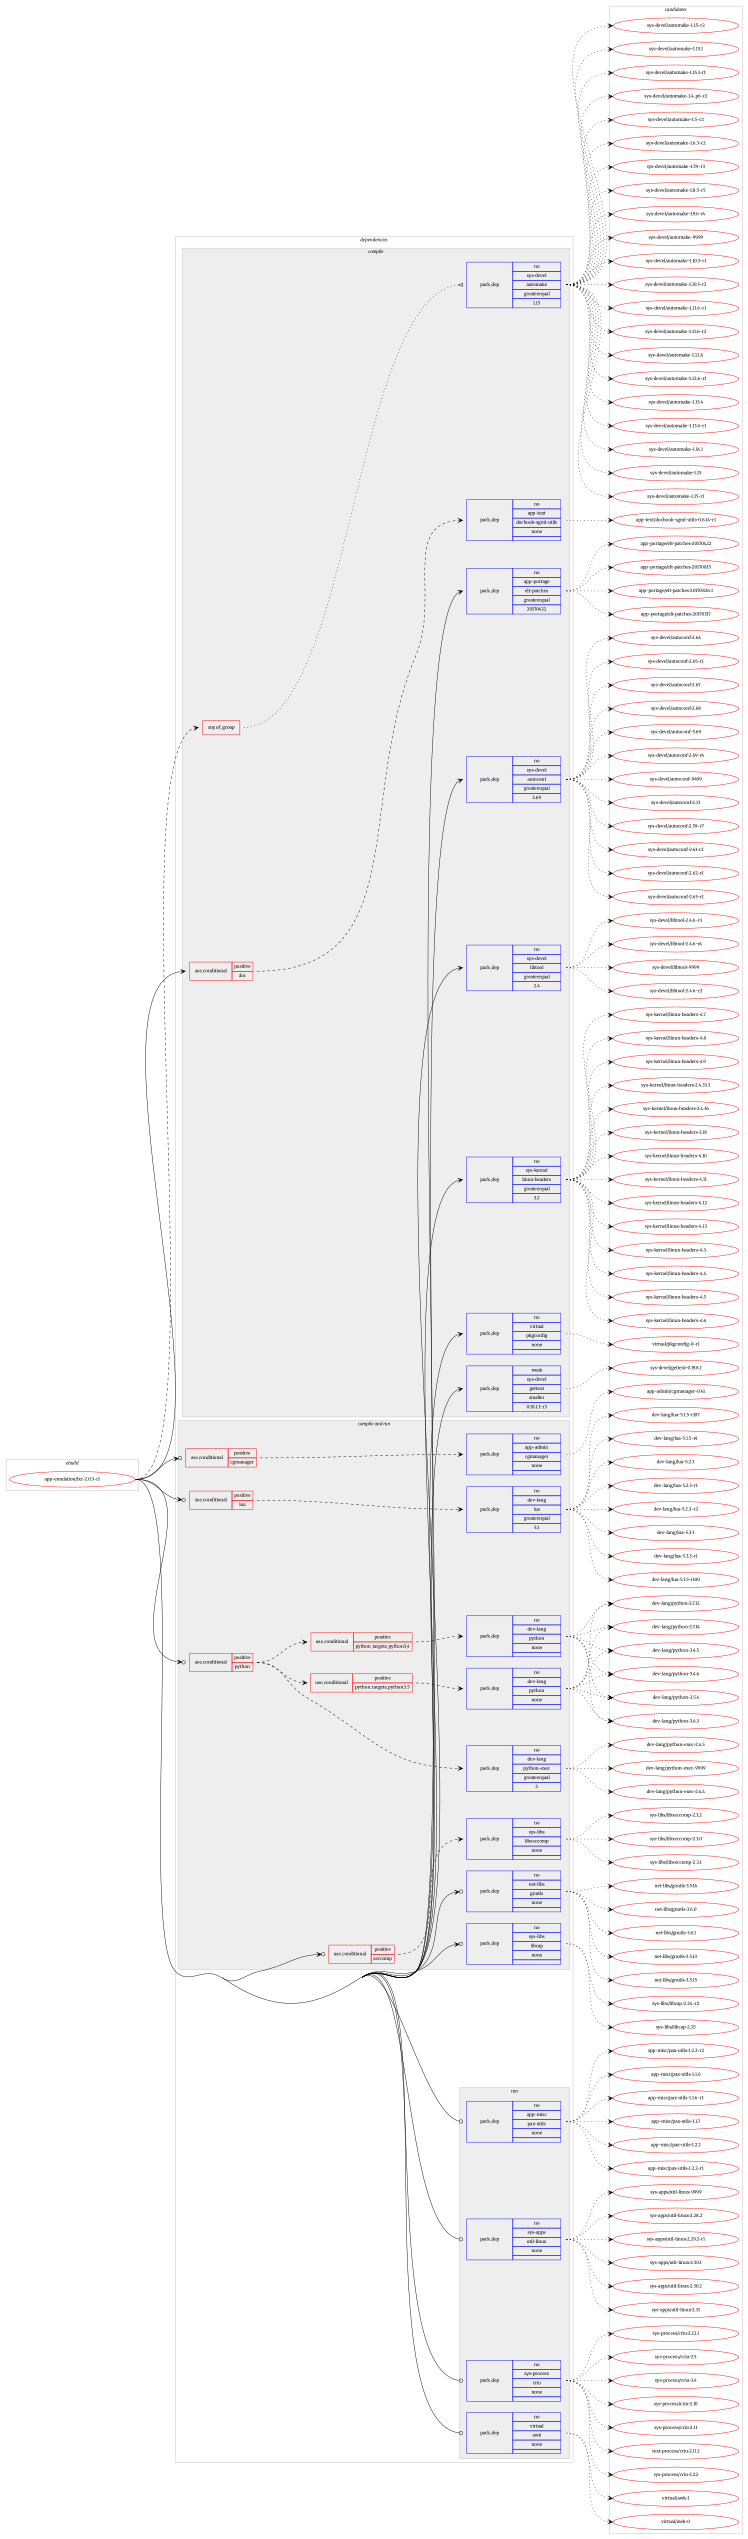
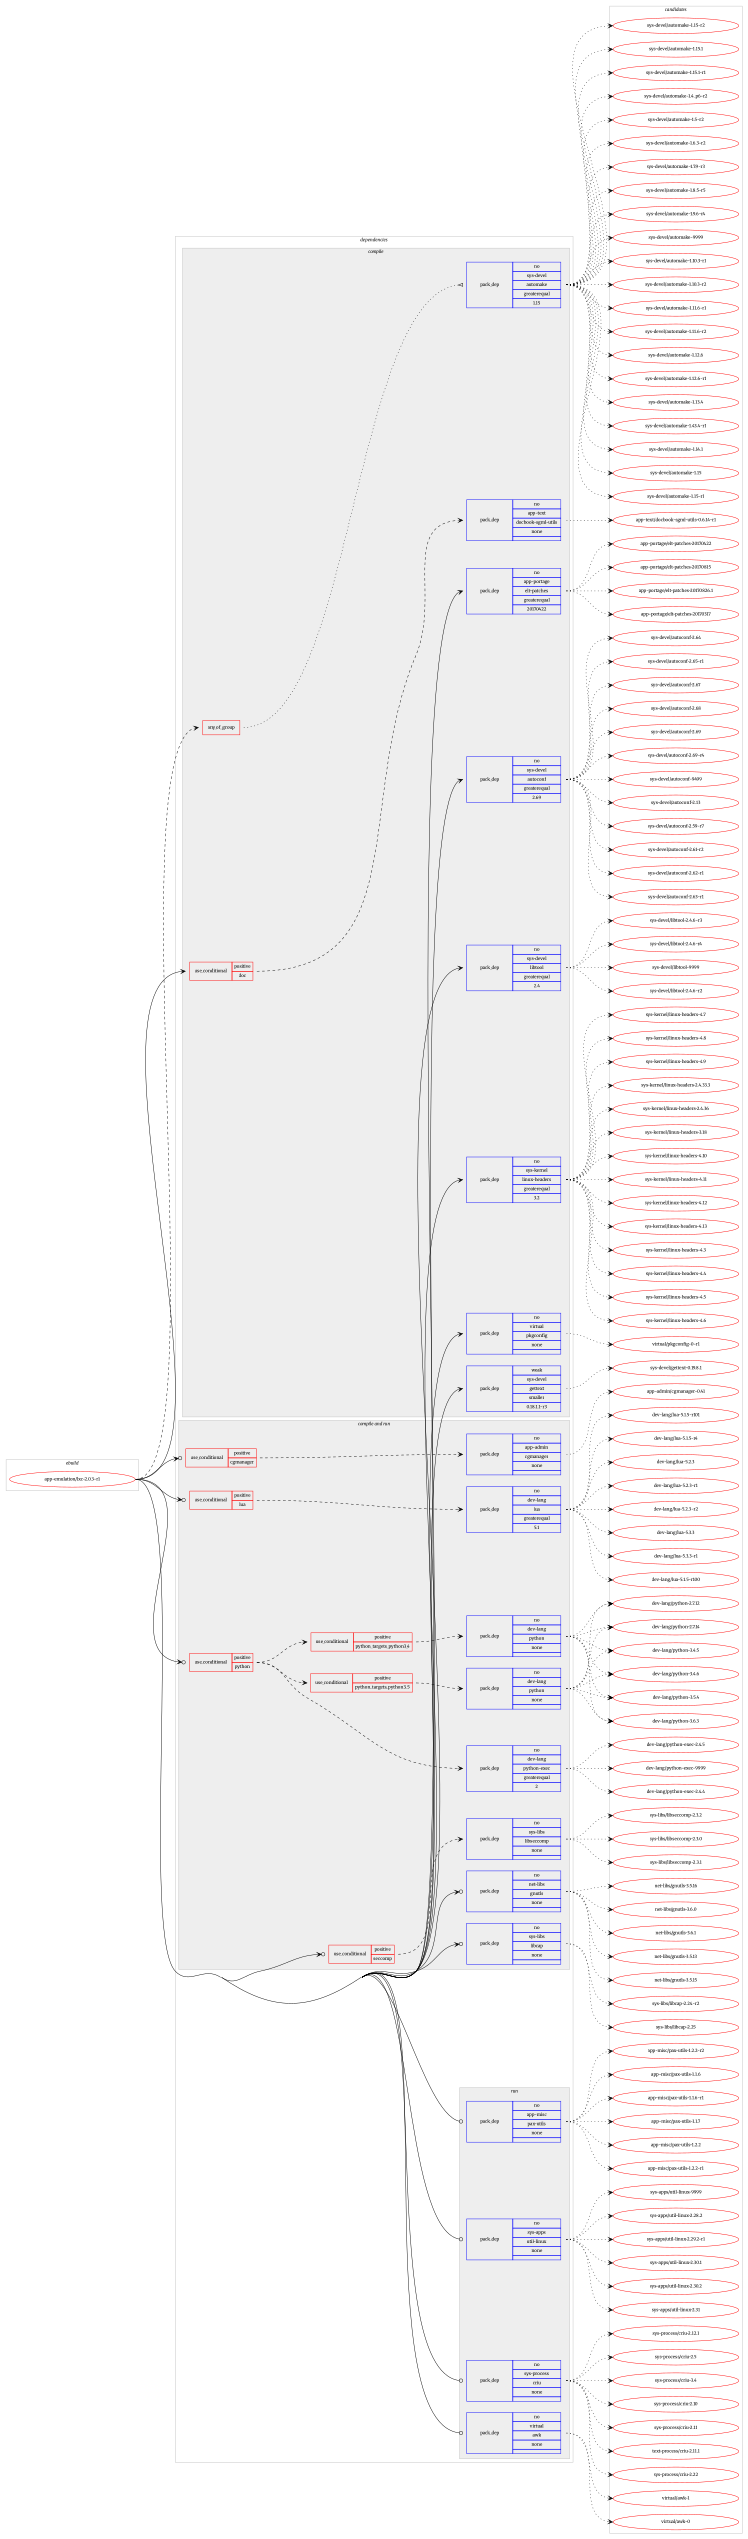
(676, 426) -> (676, 426)
(676, 732) -> (676, 732)
(676, 1415) -> (676, 1415)
